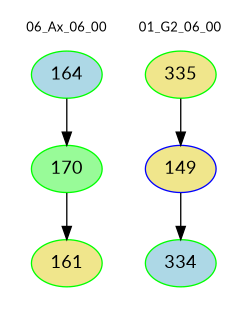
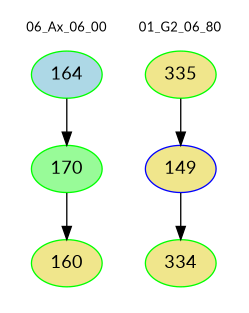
(181, 28) -> (181, 28)
(67, 263) -> (67, 263)
(181, 263) -> (181, 263)
